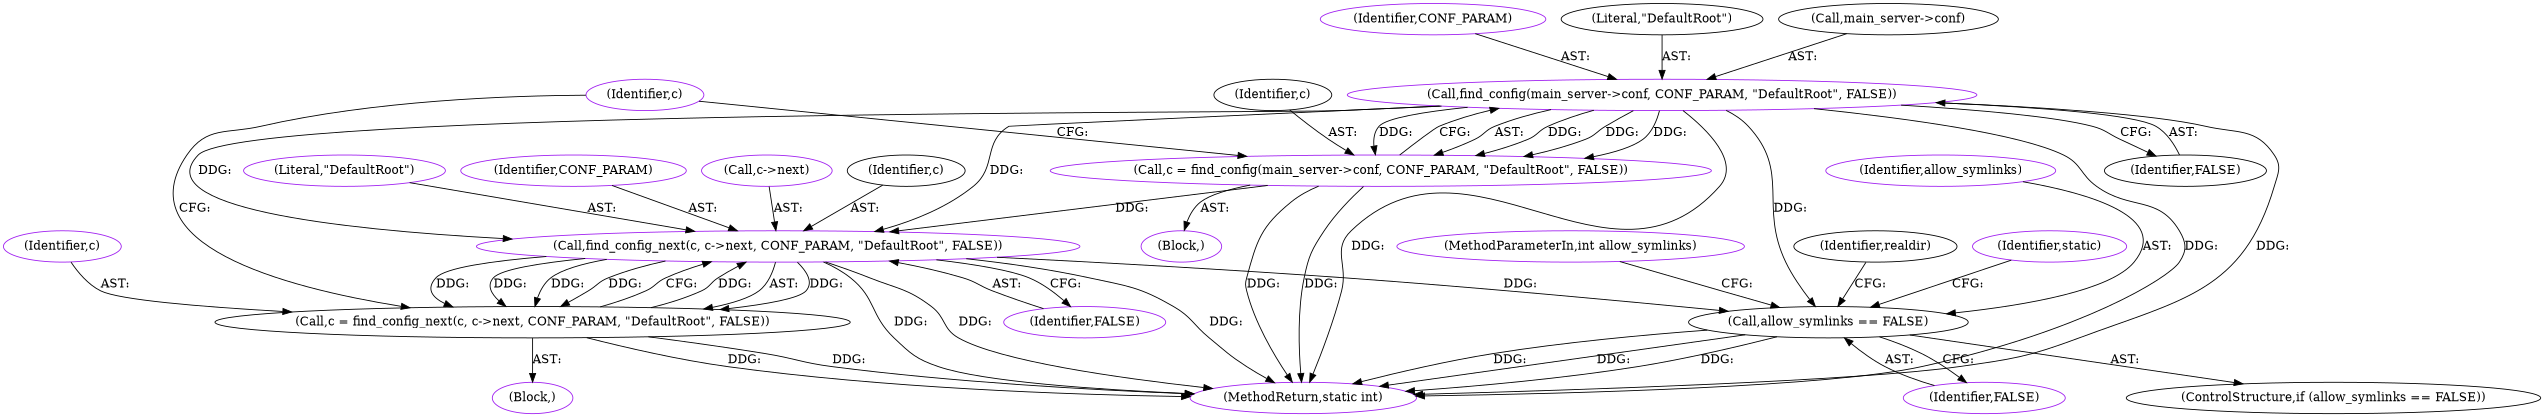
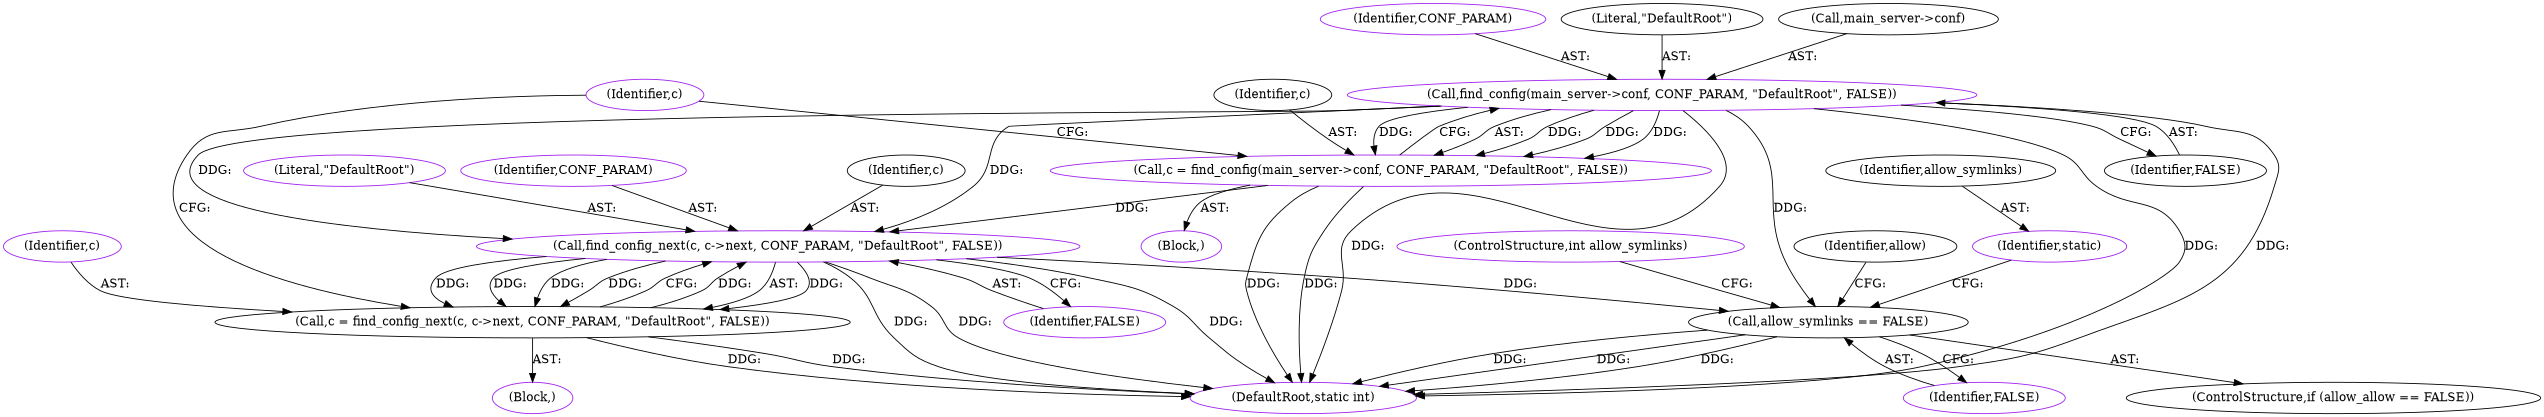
(767, 171) -> none
(1941, 171) -> (1941, 171)
(1571, 246) -> (1571, 246)
(1875, 246) -> (1875, 246)
(2125, 270) -> (1992, 206)
(1303, 398) -> (1303, 398)
(2333, 398) -> (2333, 398)
